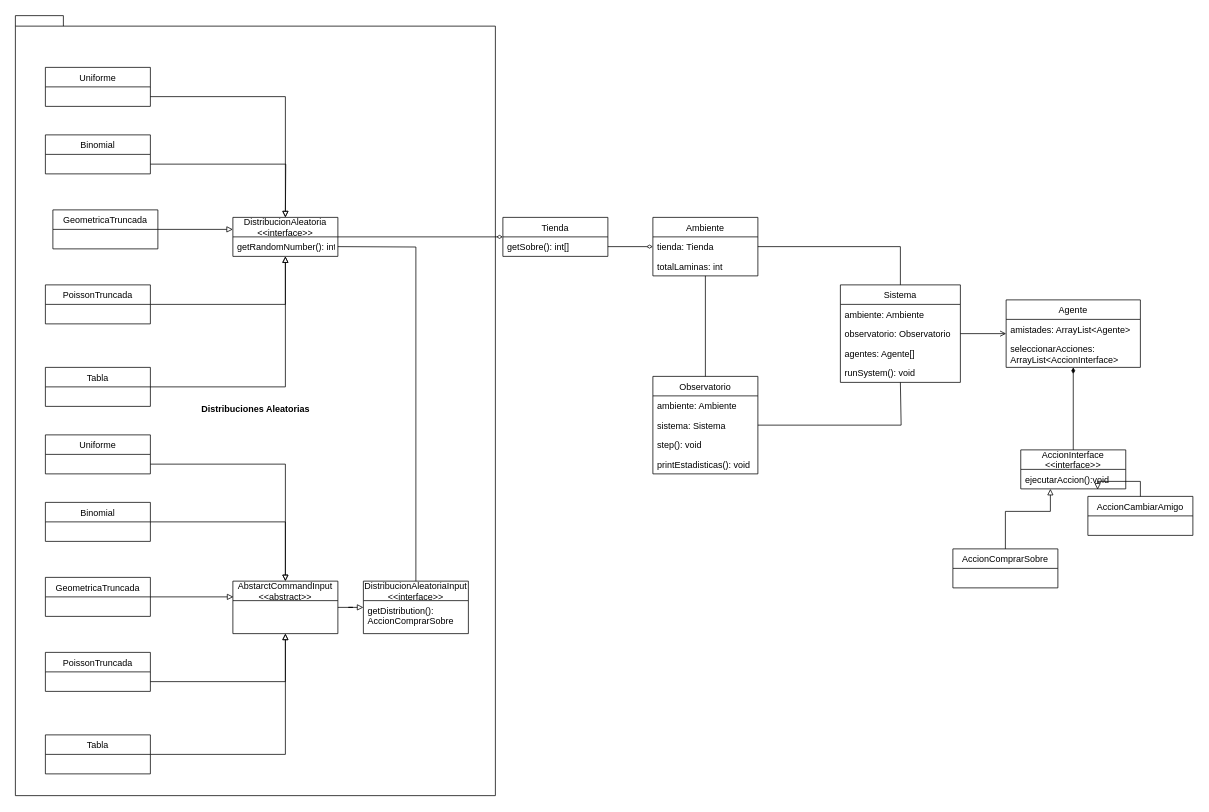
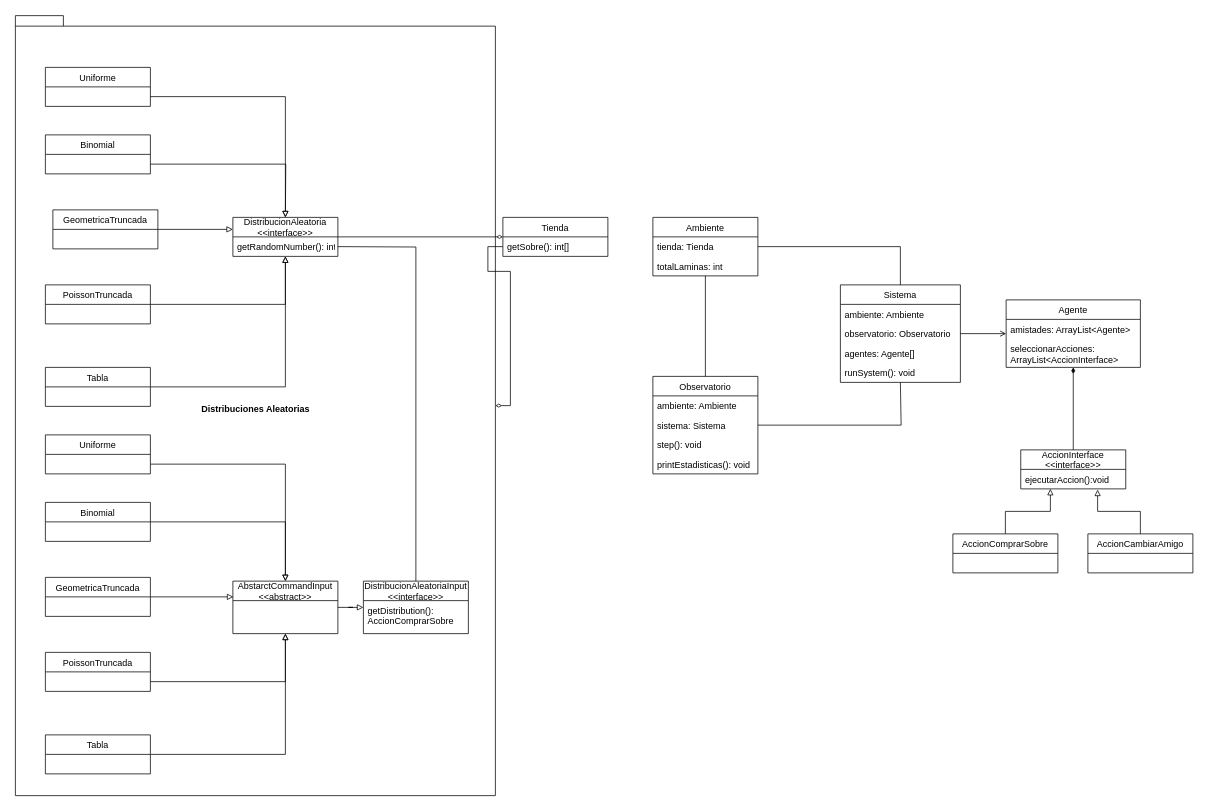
(627, 246) -> (510, 312)
(1140, 516) -> (1140, 553)
(1005, 568) -> (1005, 553)
